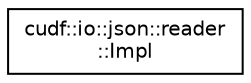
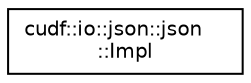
(125, 41) -> (125, 41)
